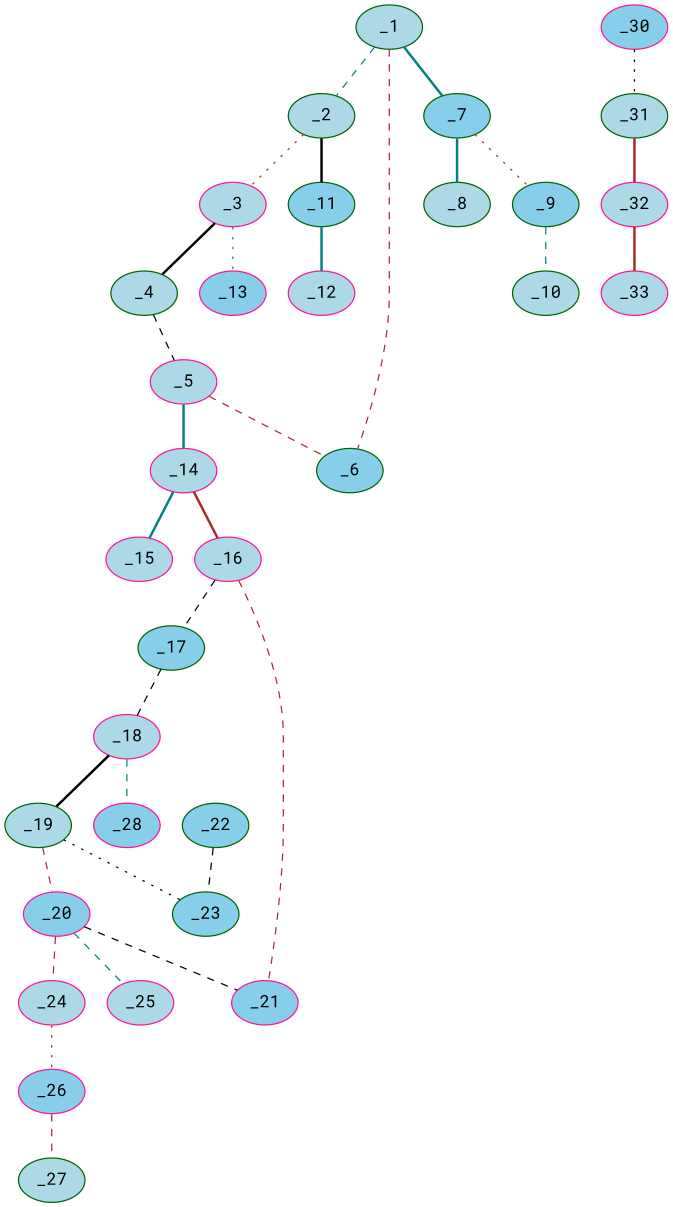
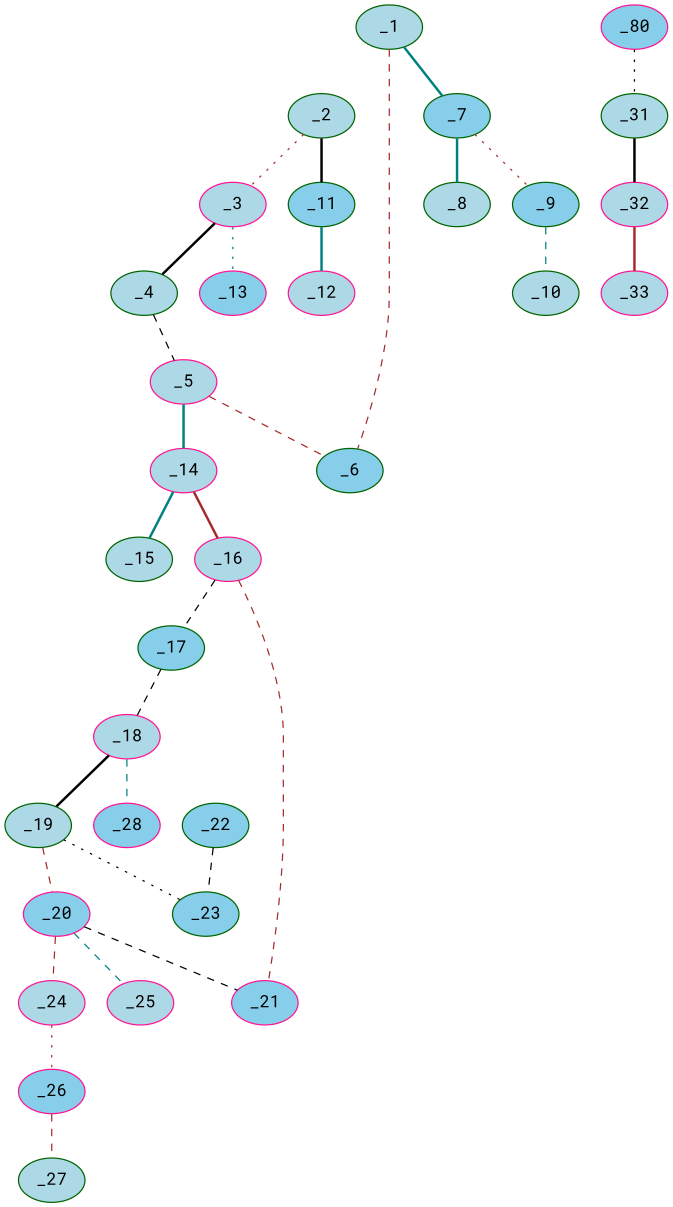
(634, 27) -> (634, 27)
(355, 71) -> none
(634, 160) -> (634, 160)
(139, 559) -> (139, 559)
